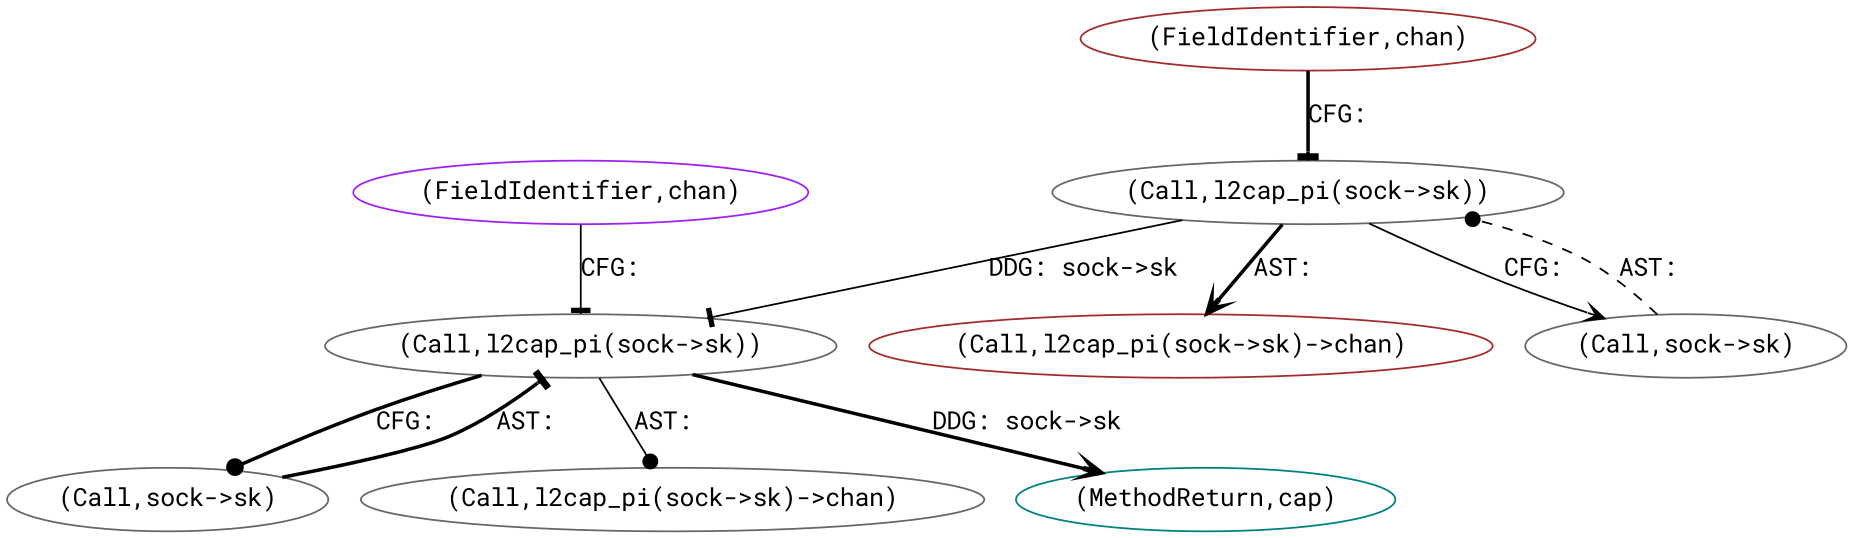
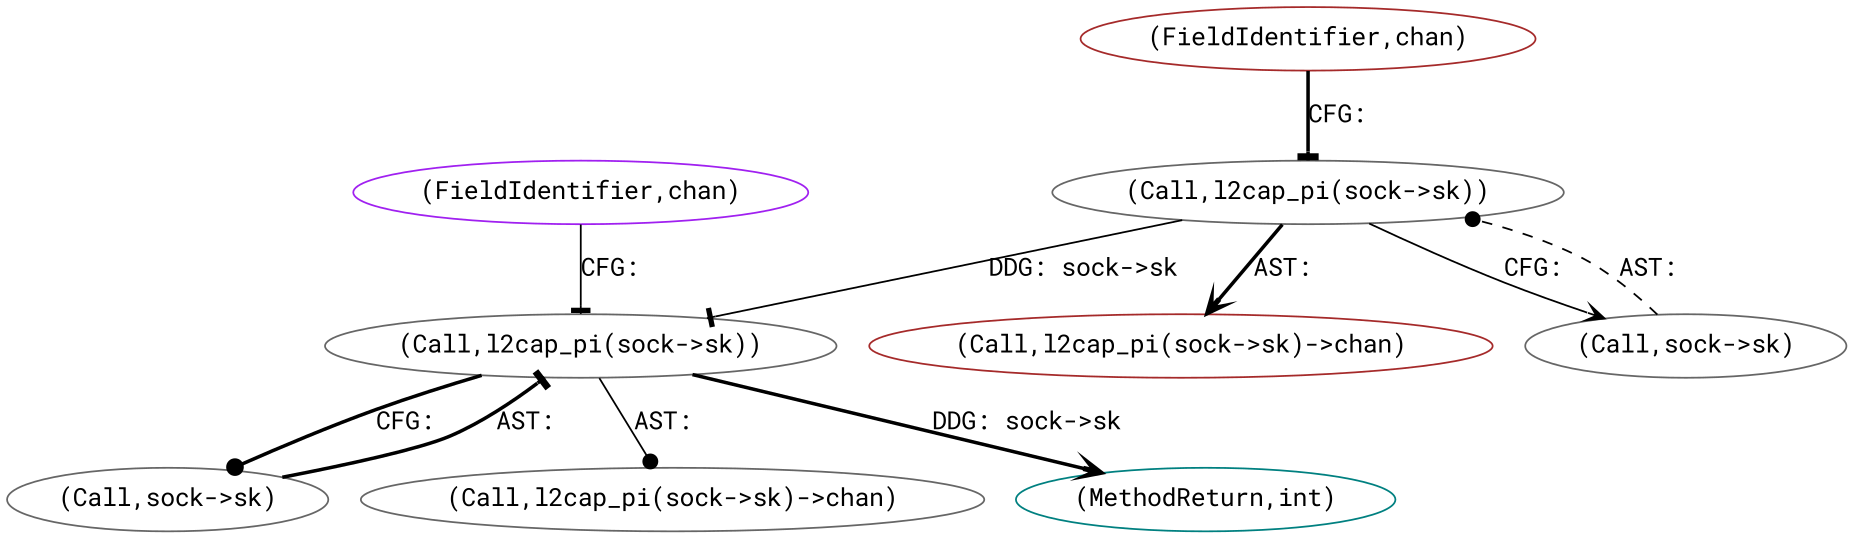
(1206, 500) -> (1206, 500)
